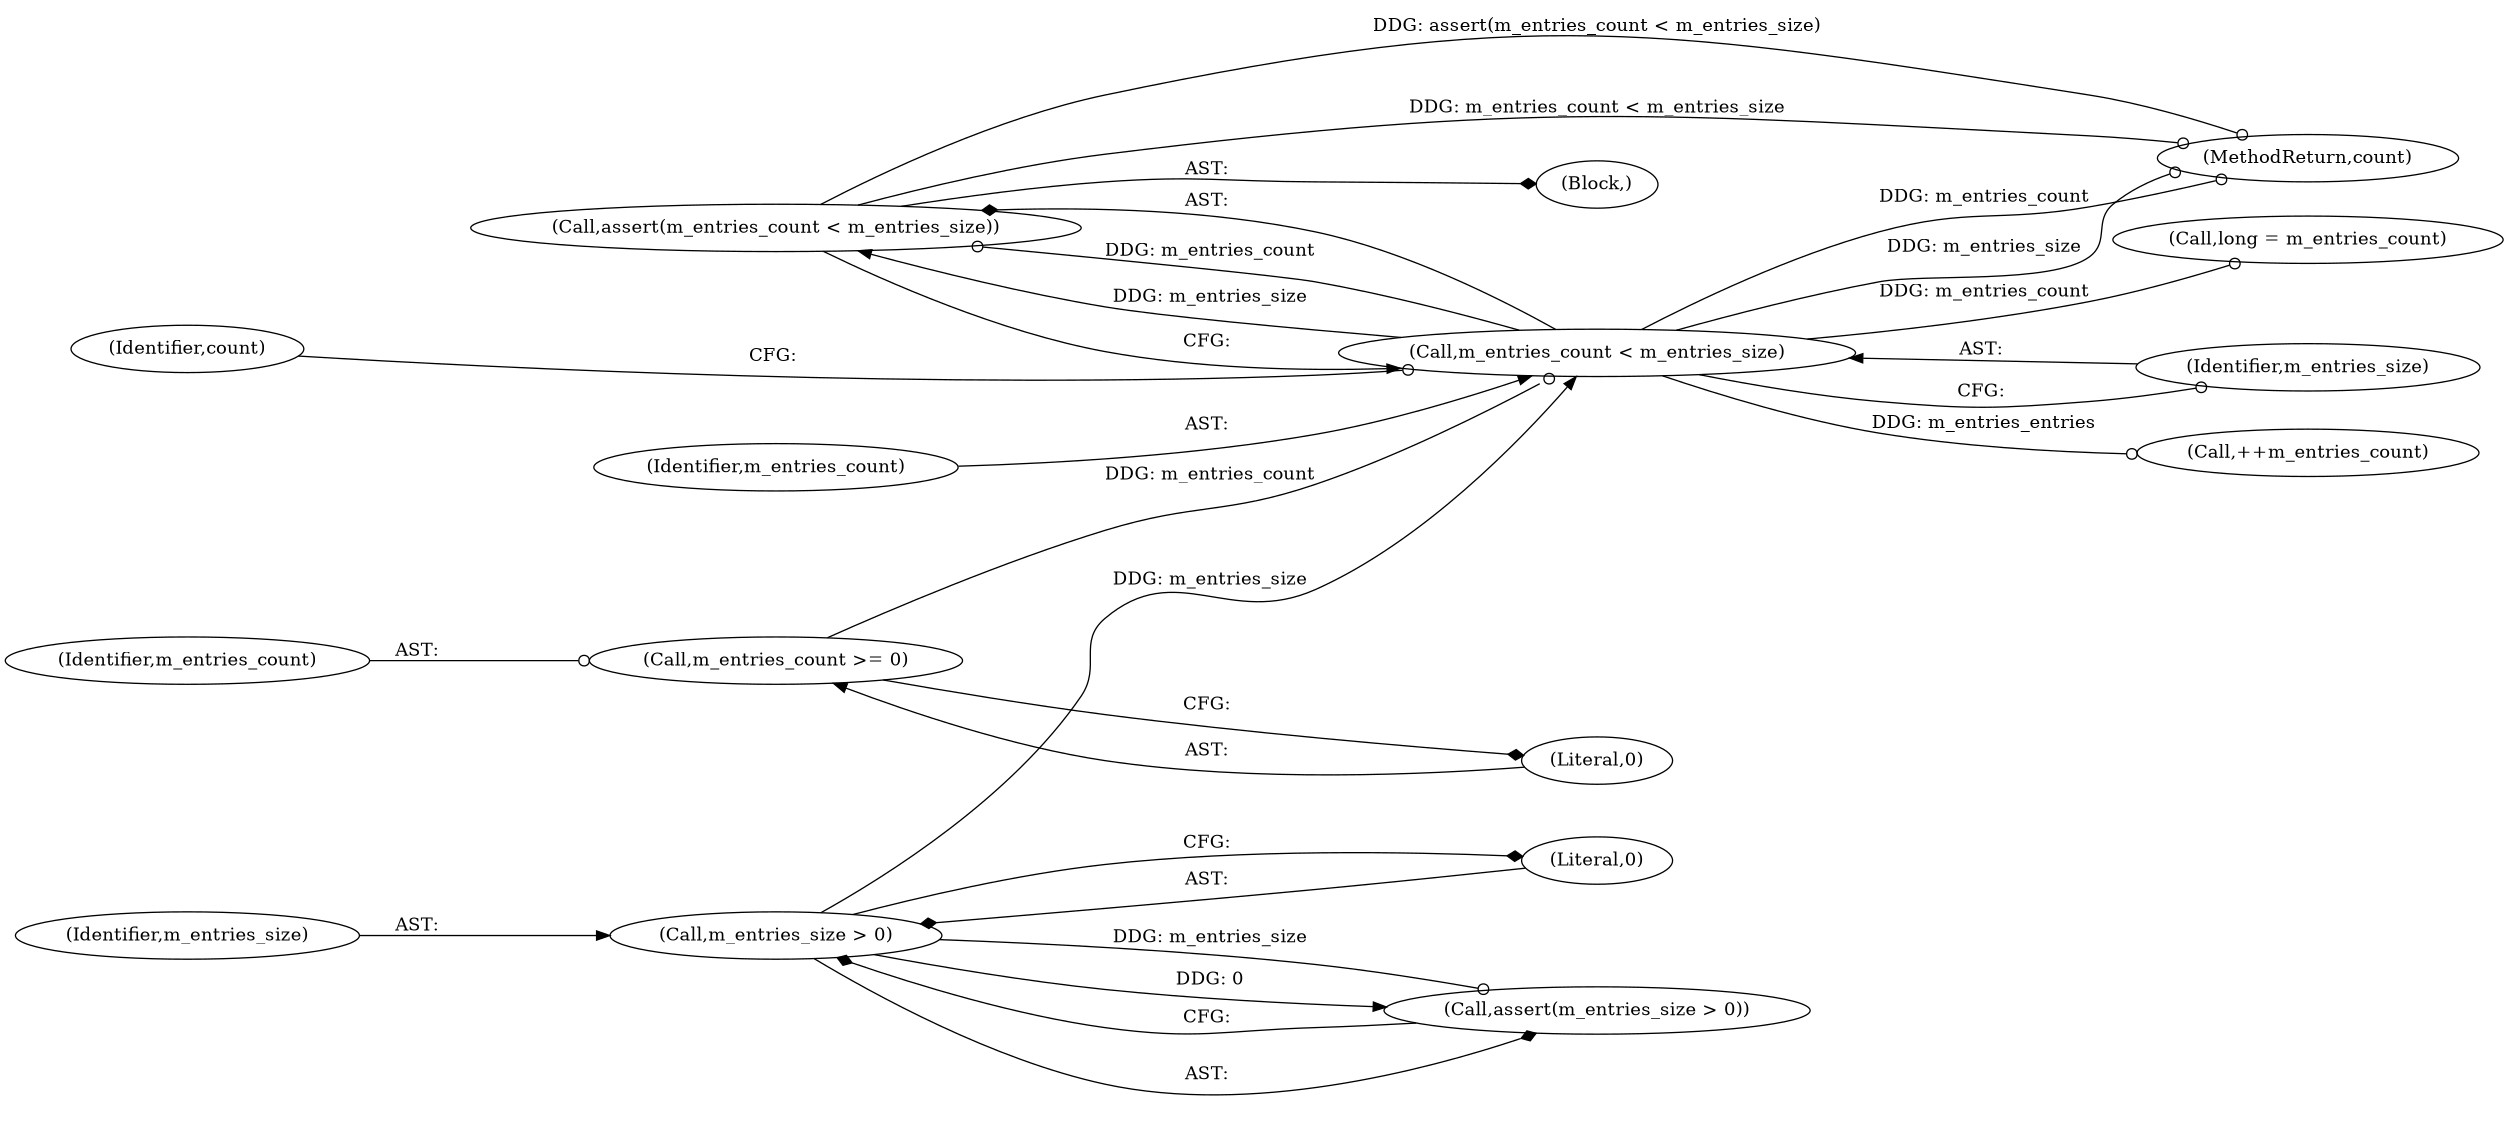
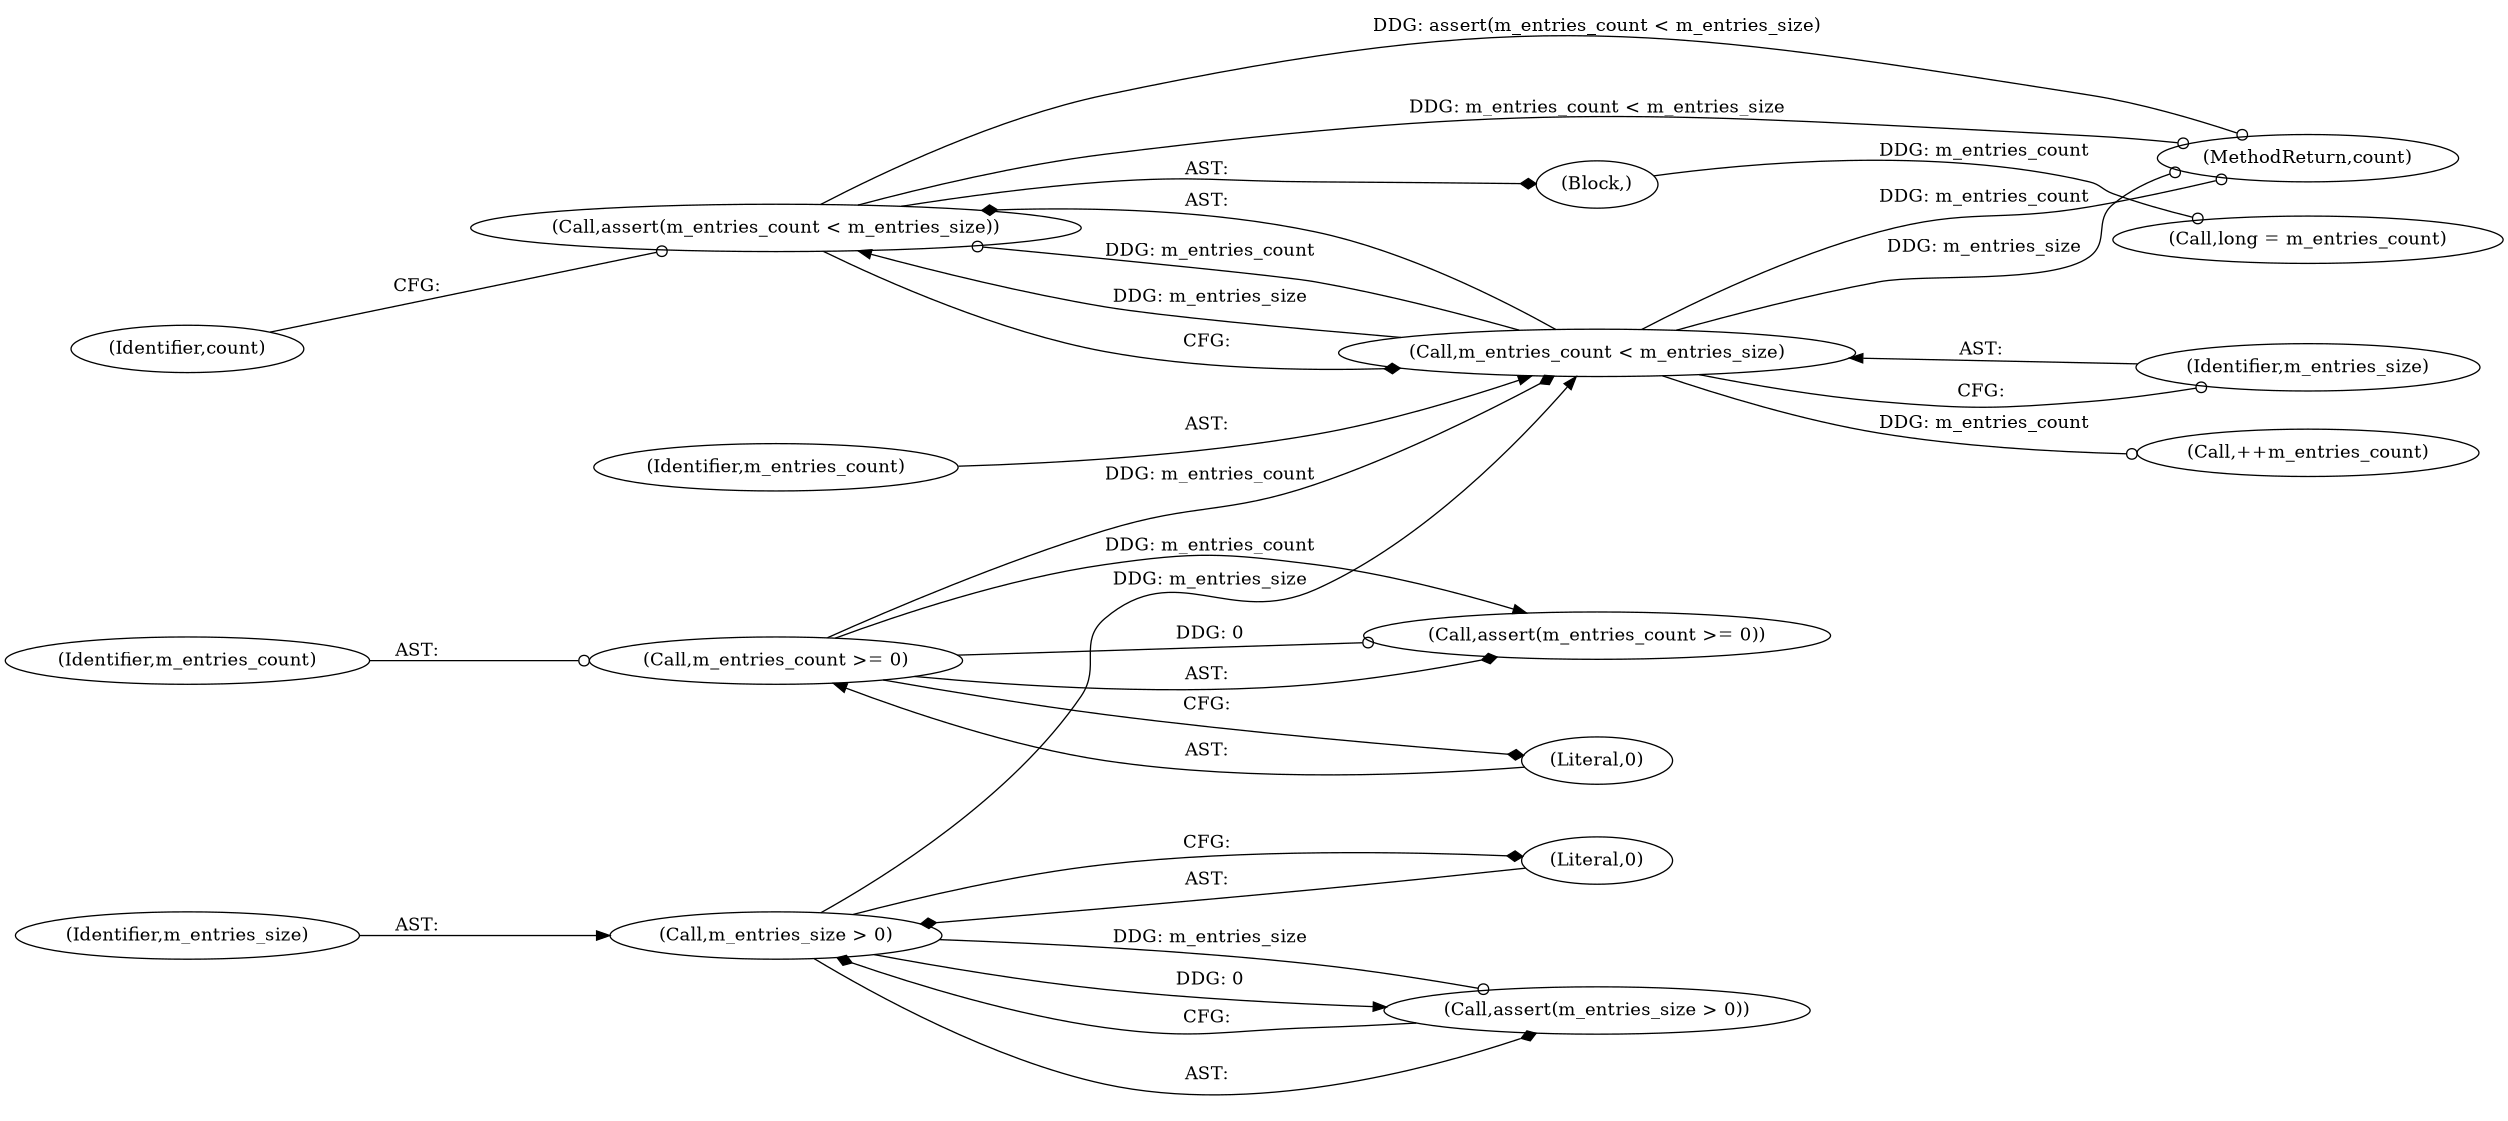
(2021, 314) -> (1927, 162)
(1097, 350) -> (1097, 350)
(850, 378) -> (463, 292)
(1984, 423) -> (1984, 423)
(1185, 512) -> (1185, 512)
none -> (1597, 636)
